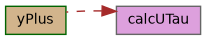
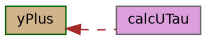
(84, 11) -> (98, 30)
